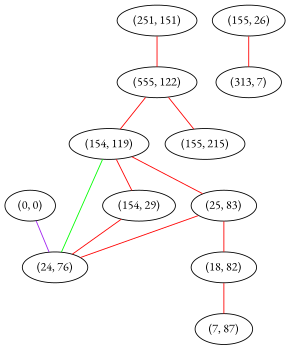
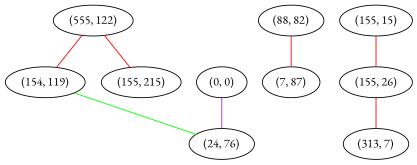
(157, 21) -> none
none -> (376, 21)
(139, 206) -> none
(224, 206) -> none
(224, 267) -> (291, 21)
